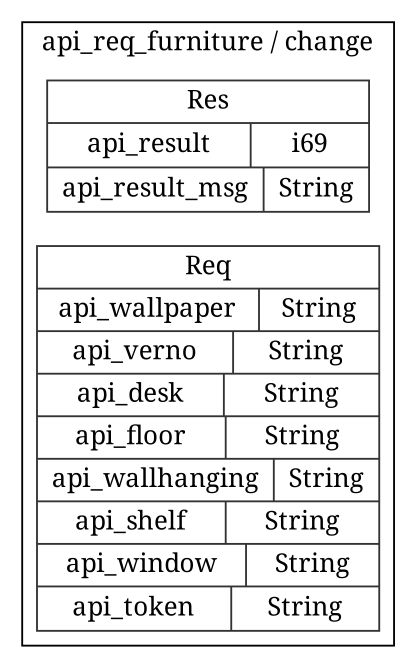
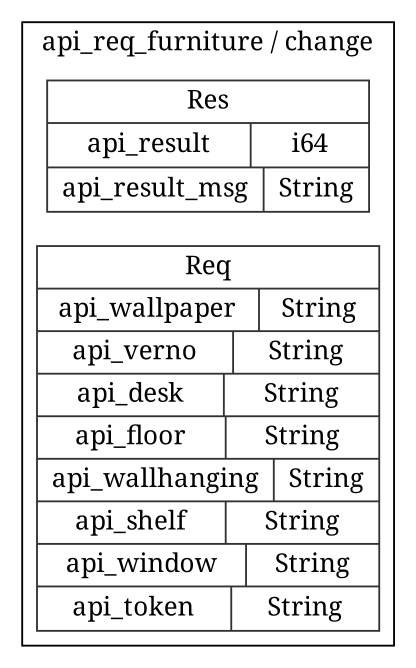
(310, 144) -> (310, 144)
